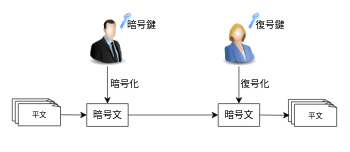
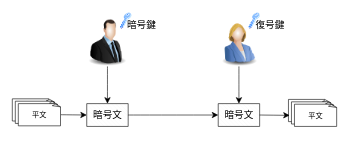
(125, 84) -> none
(255, 84) -> none
